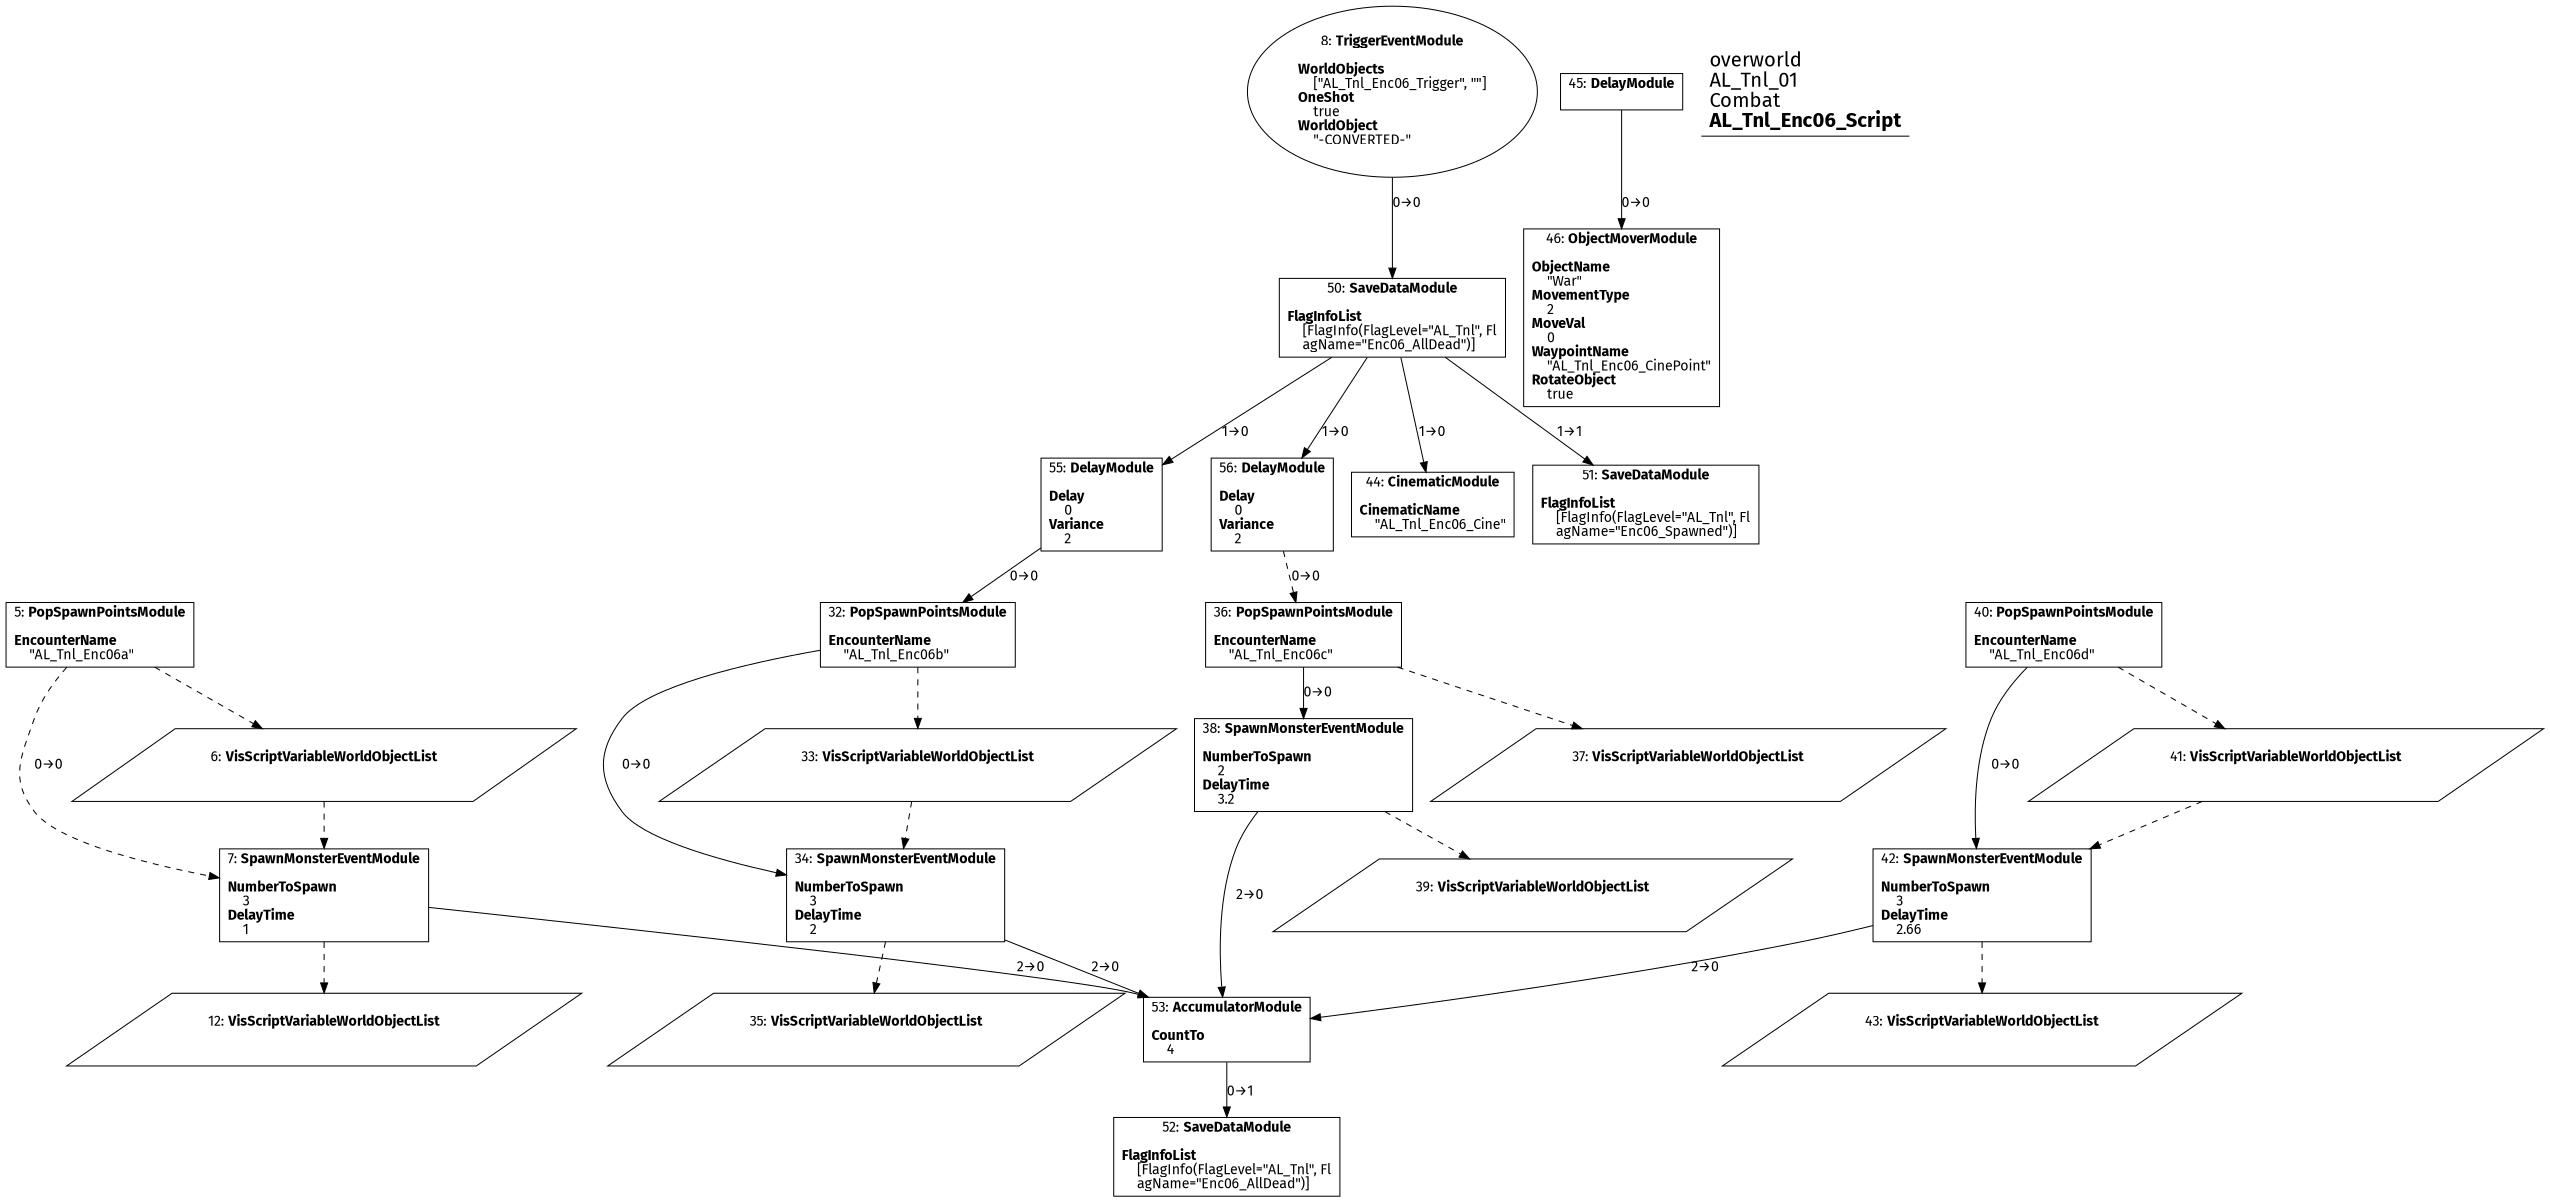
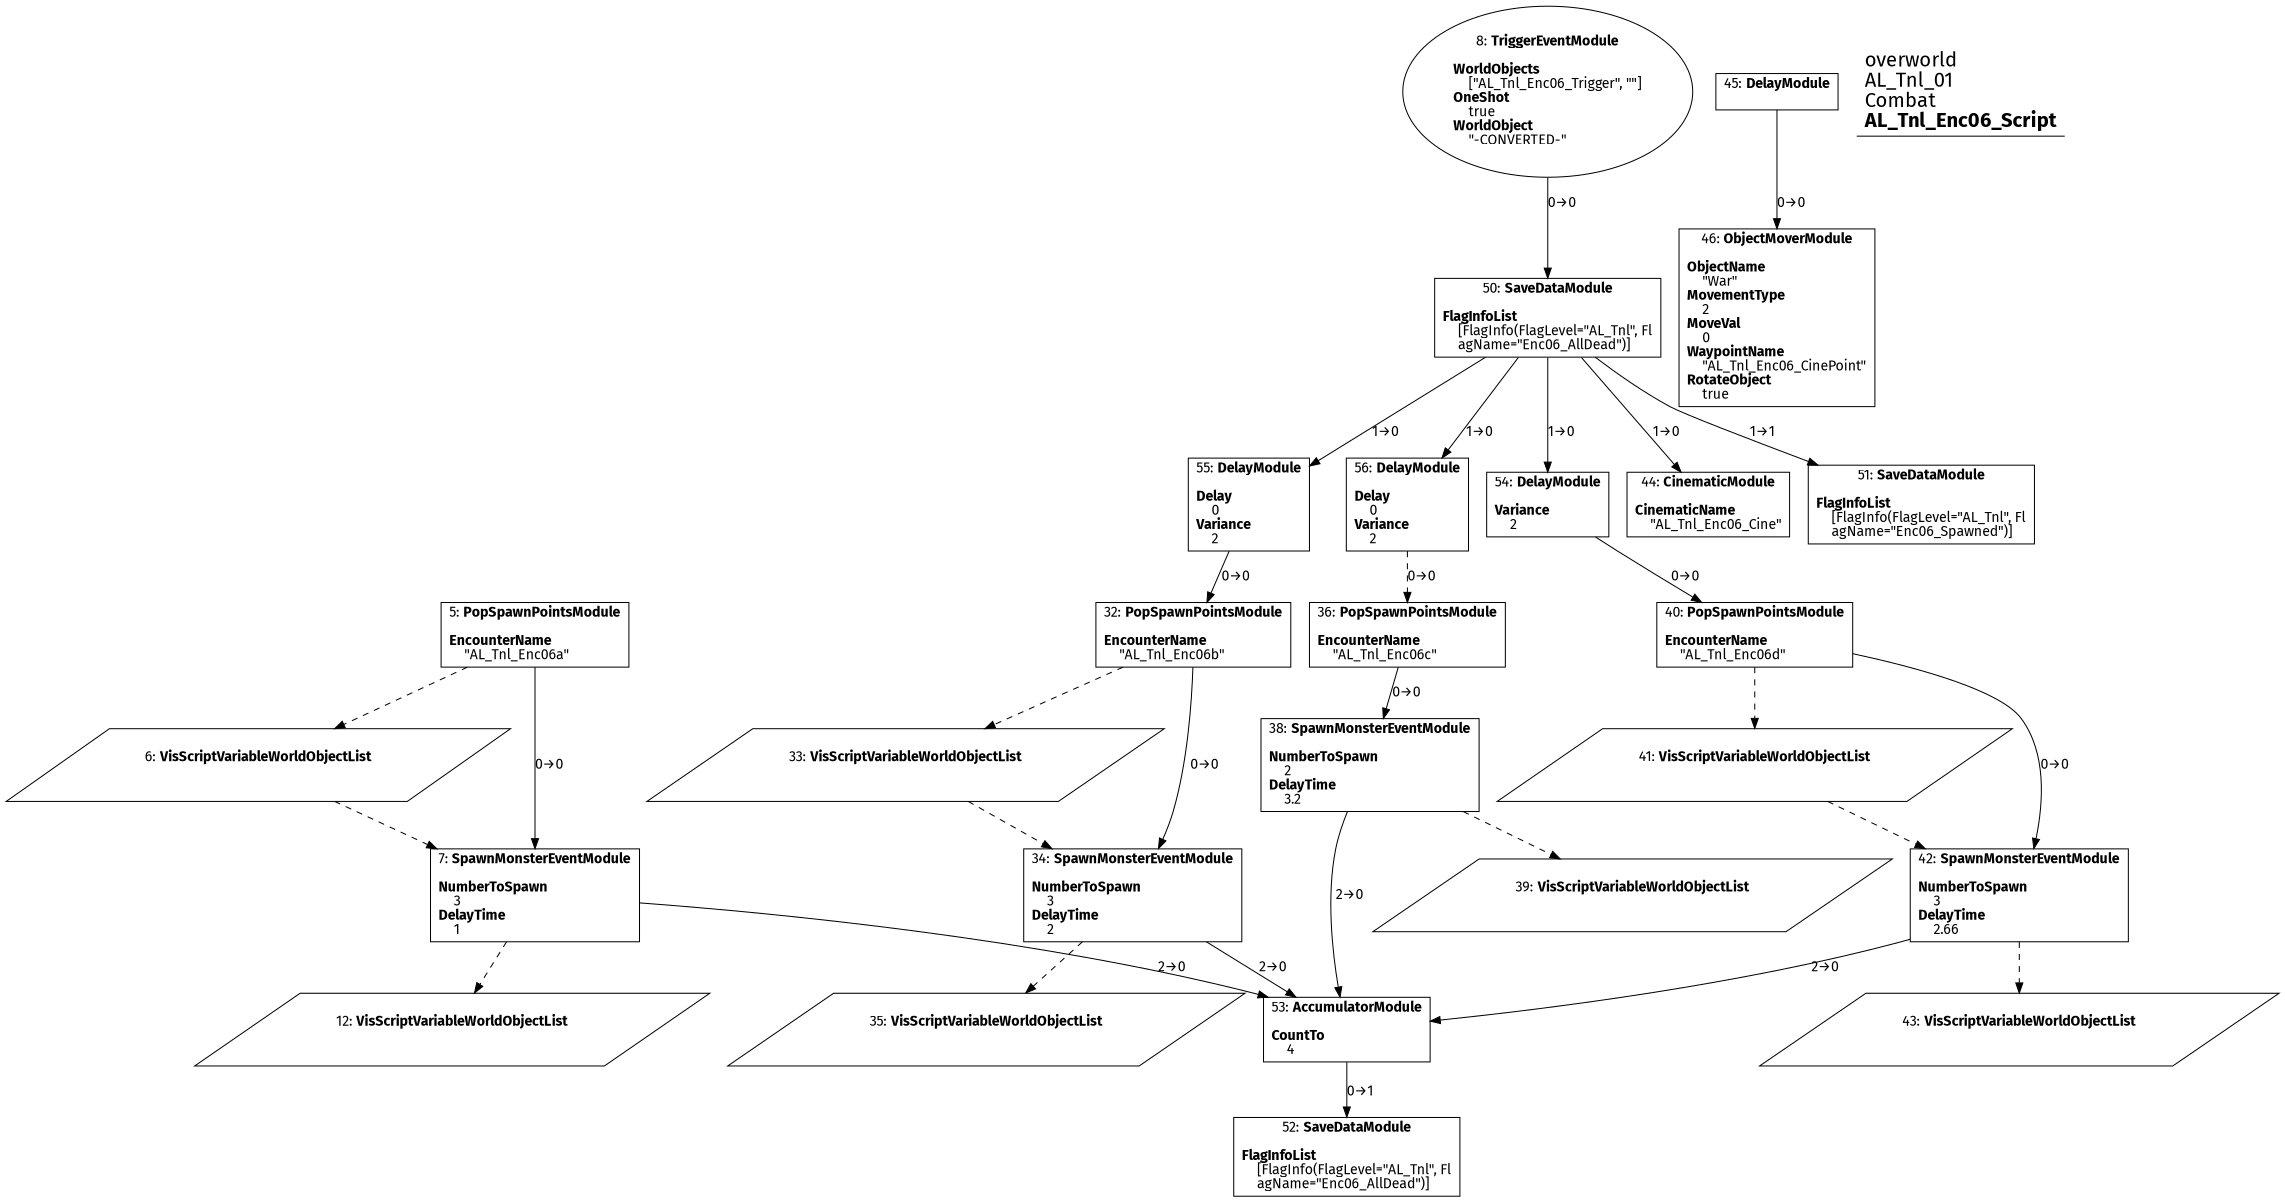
none -> (1548, 505)
(1688, 765) -> none
(45, 822) -> (535, 753)
